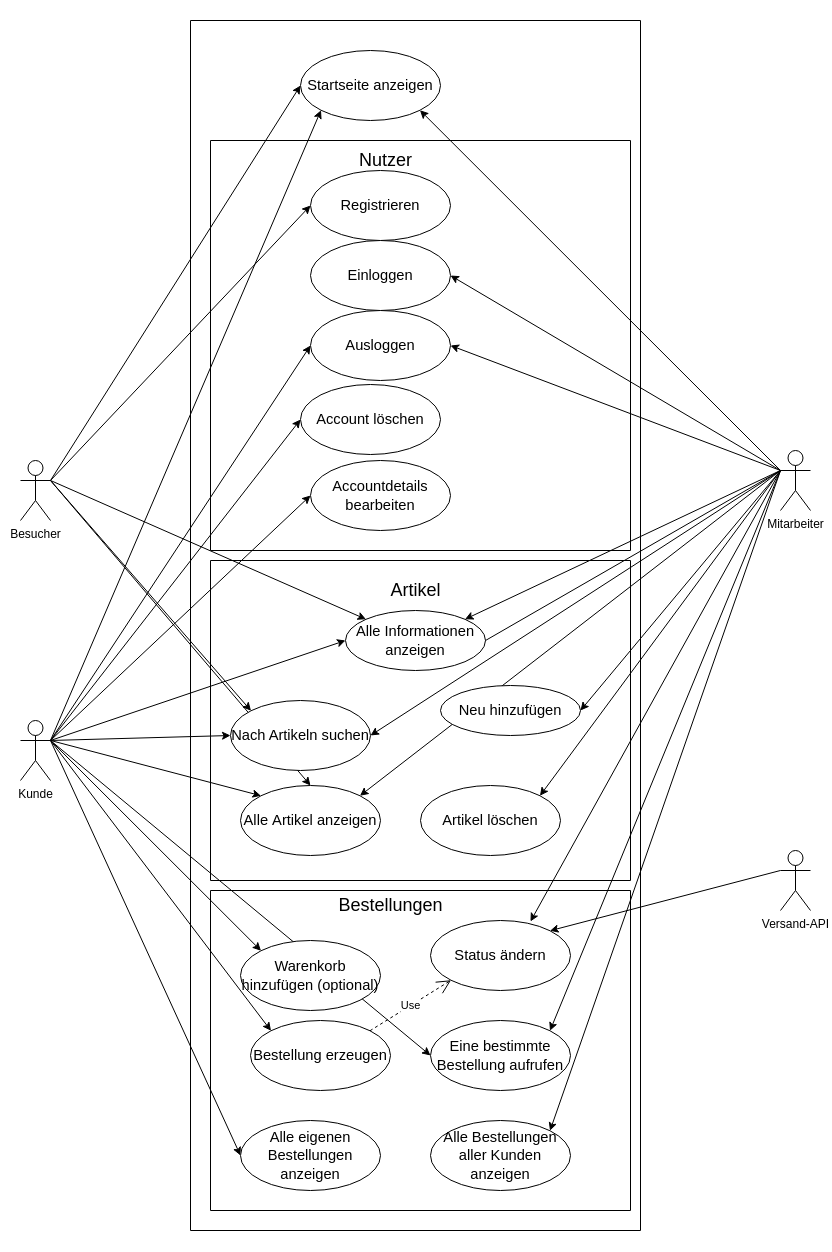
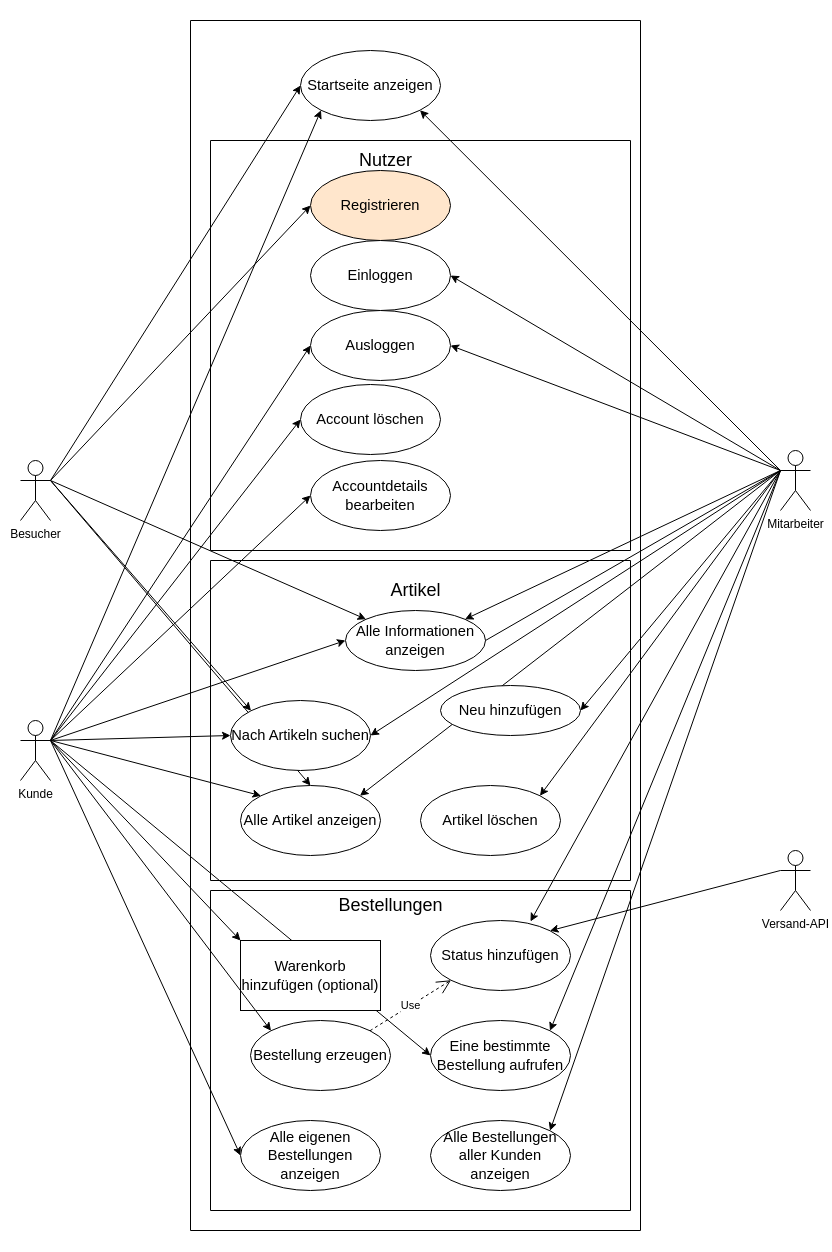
(381, 206) -> (381, 206)
(501, 956) -> (501, 956)
(311, 976) -> (311, 976)
